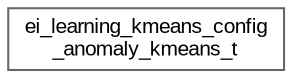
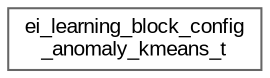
(146, 39) -> (135, 39)
